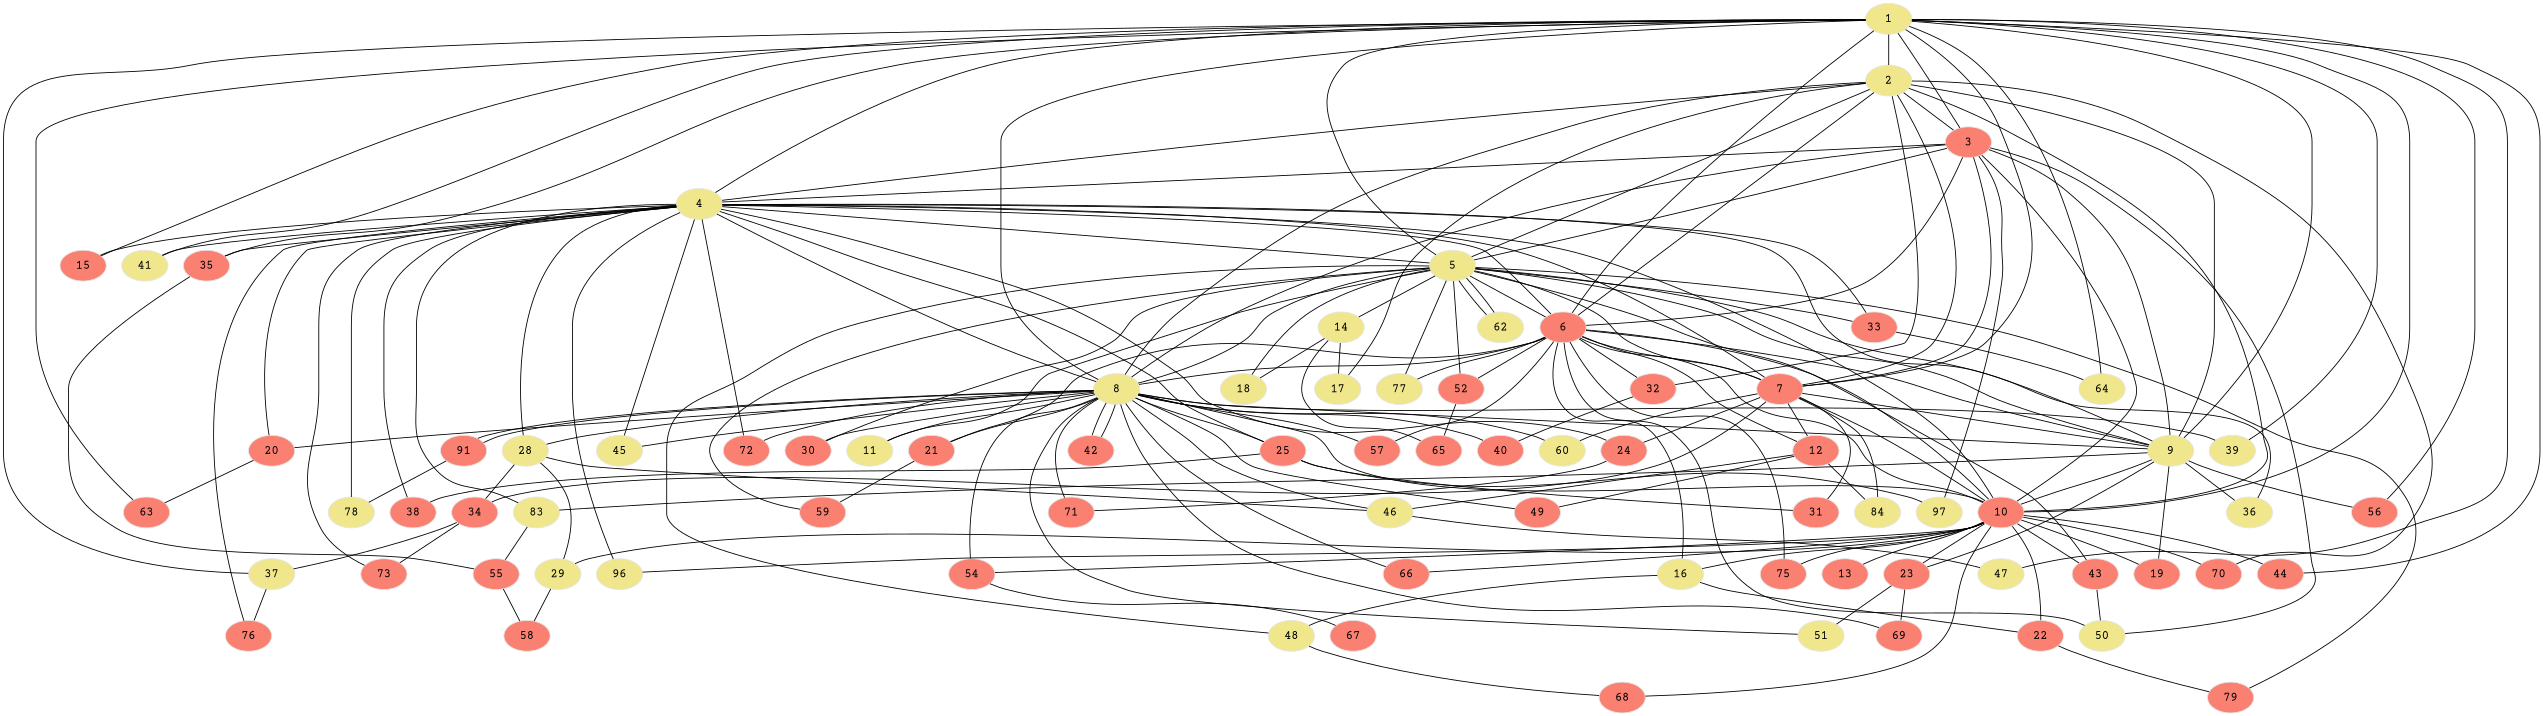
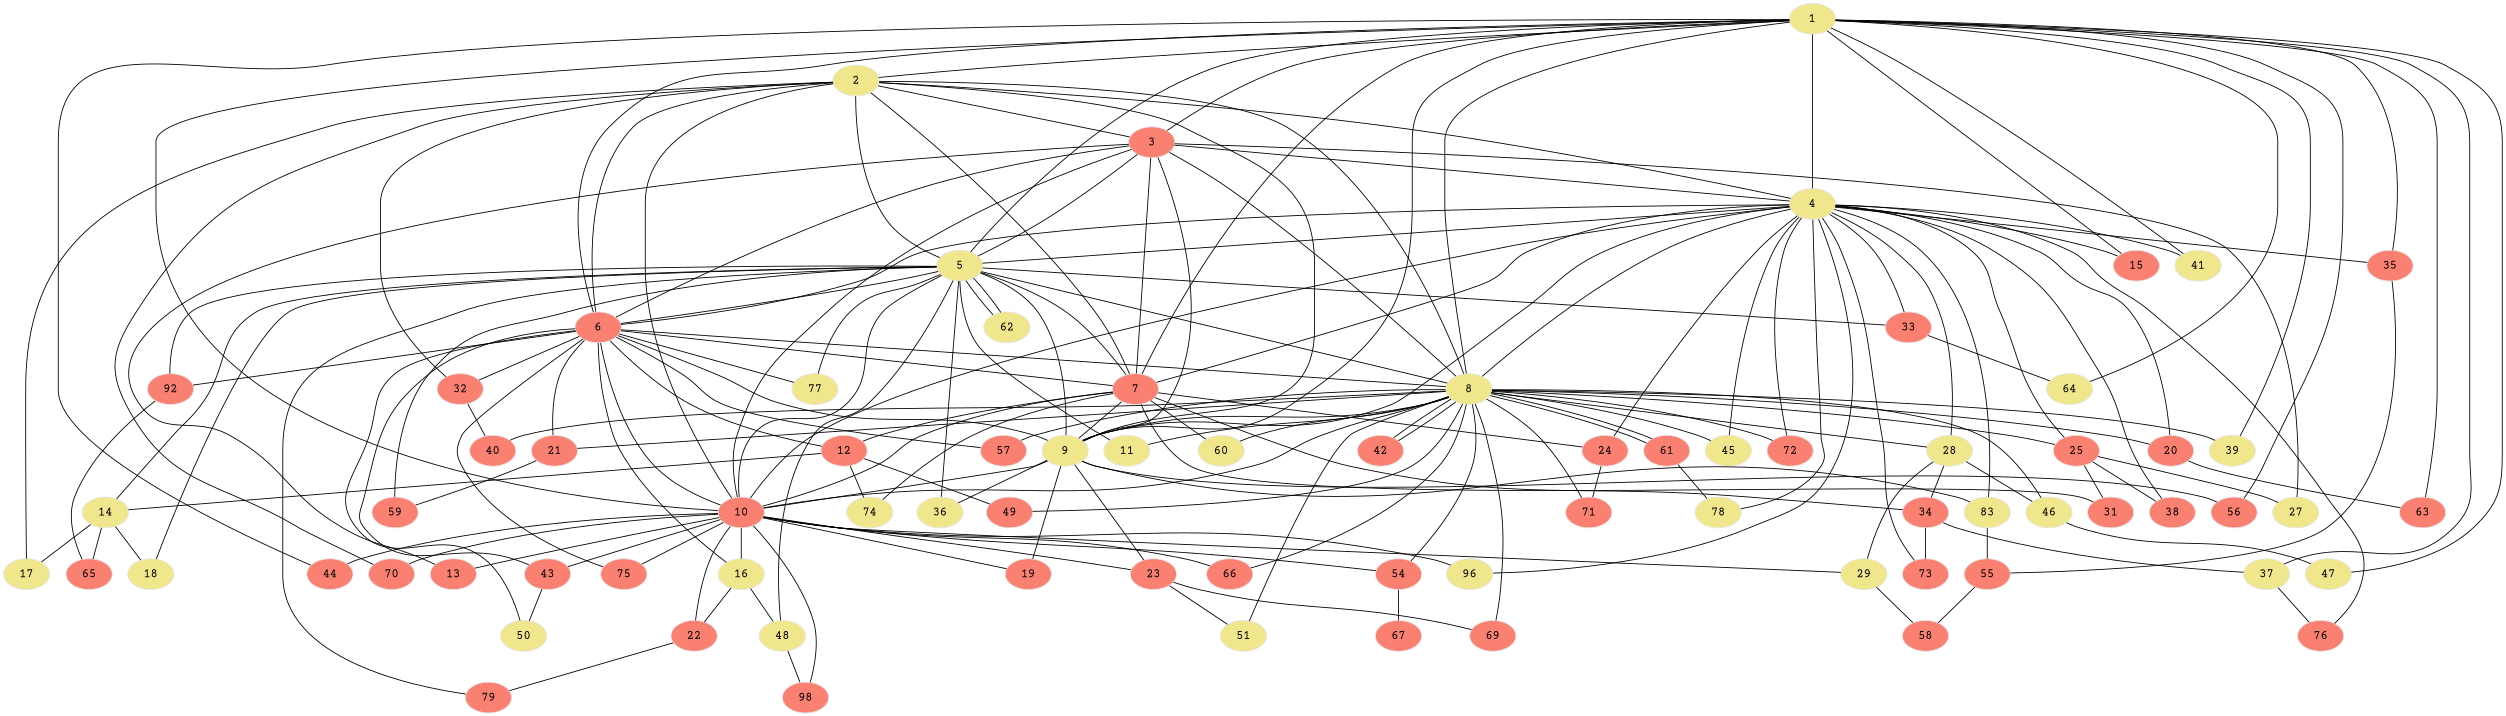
(1461, 389) -> (171, 389)
(2277, 396) -> (417, 227)
(464, 451) -> (1667, 451)
(808, 451) -> none
(1603, 482) -> (457, 483)
(1878, 512) -> (870, 512)
(1939, 512) -> (2296, 512)
(1622, 698) -> (806, 698)
